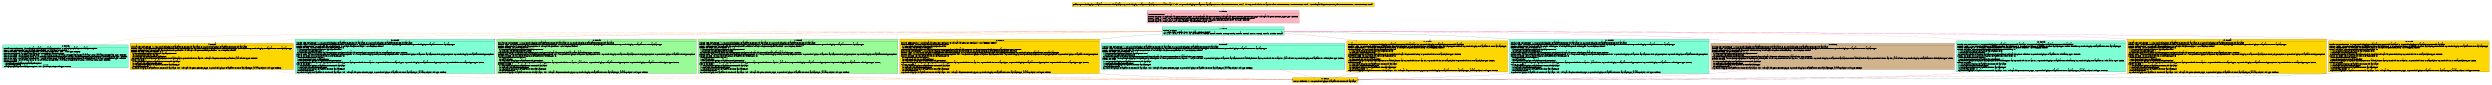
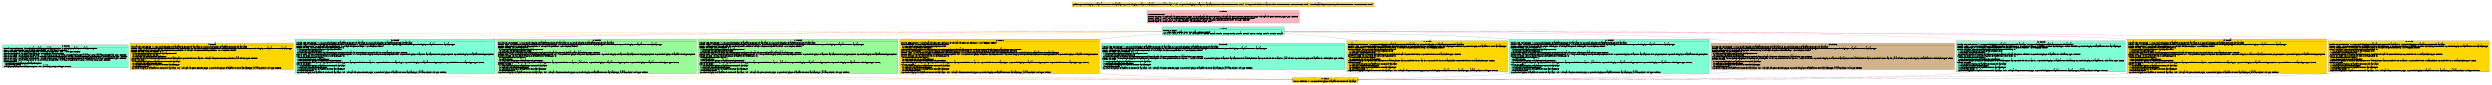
(1362, 58) -> (1362, 58)
(910, 71) -> (910, 71)
